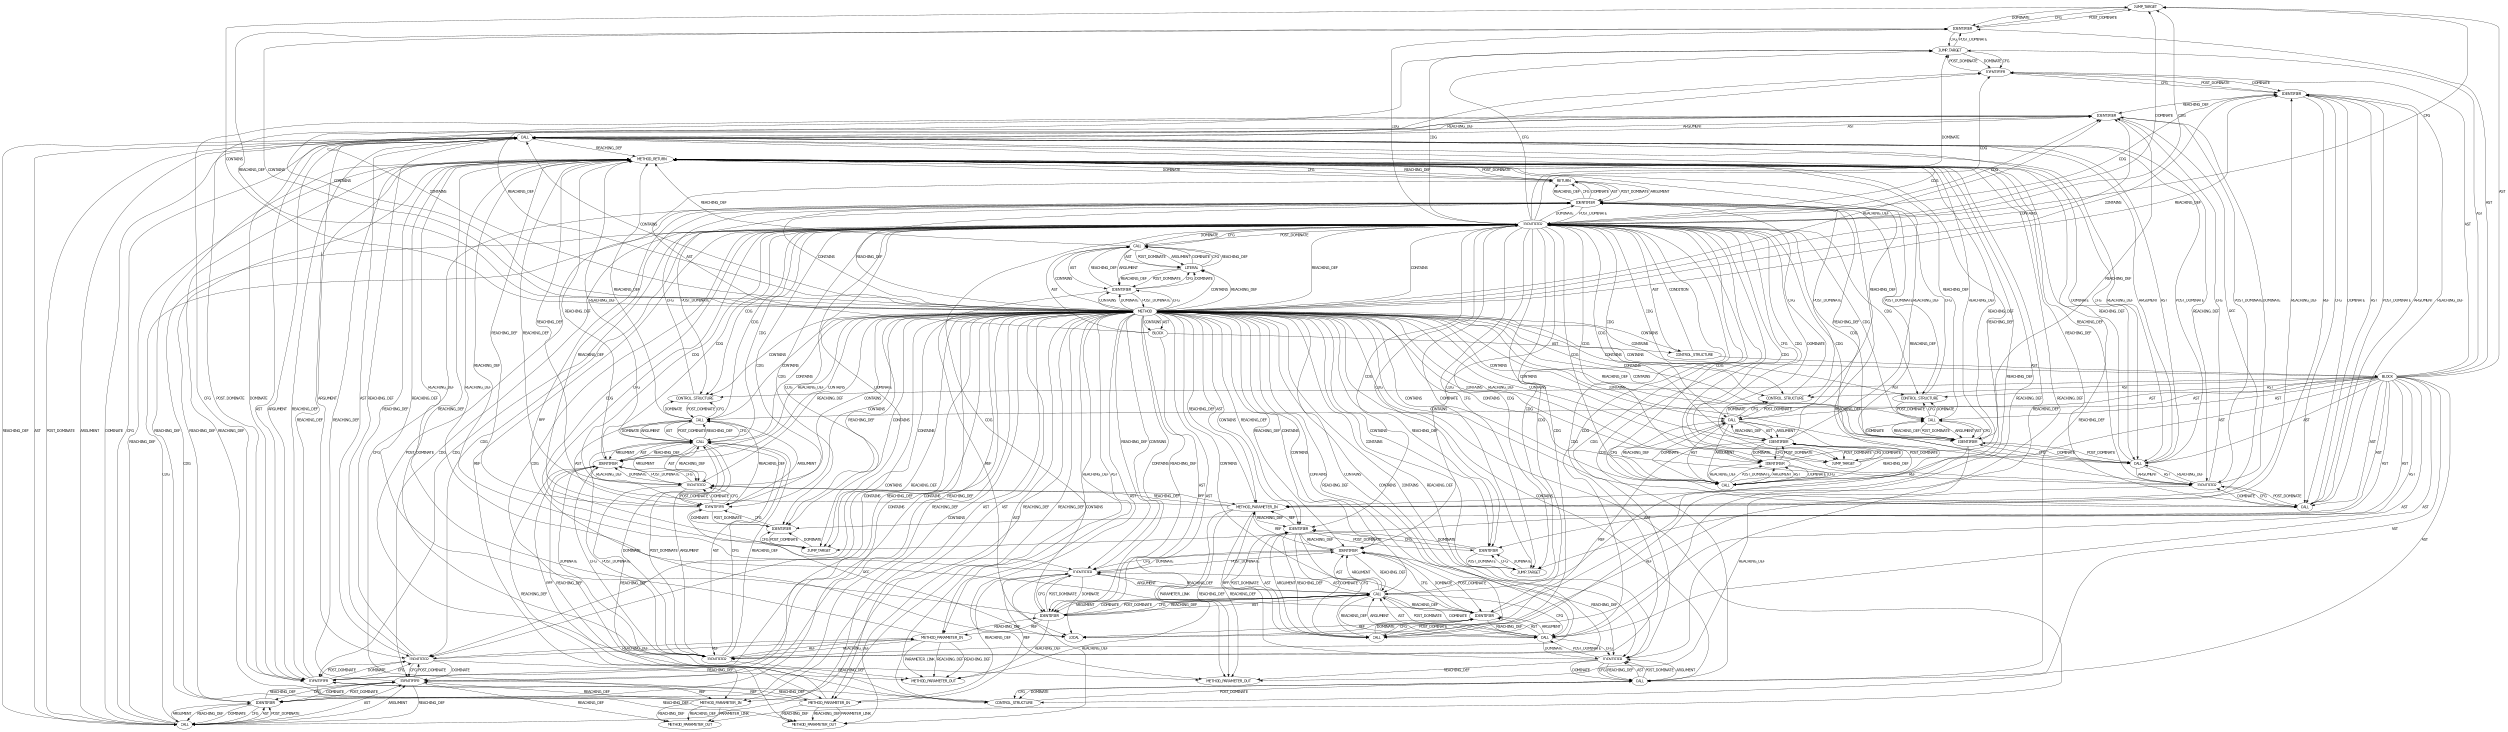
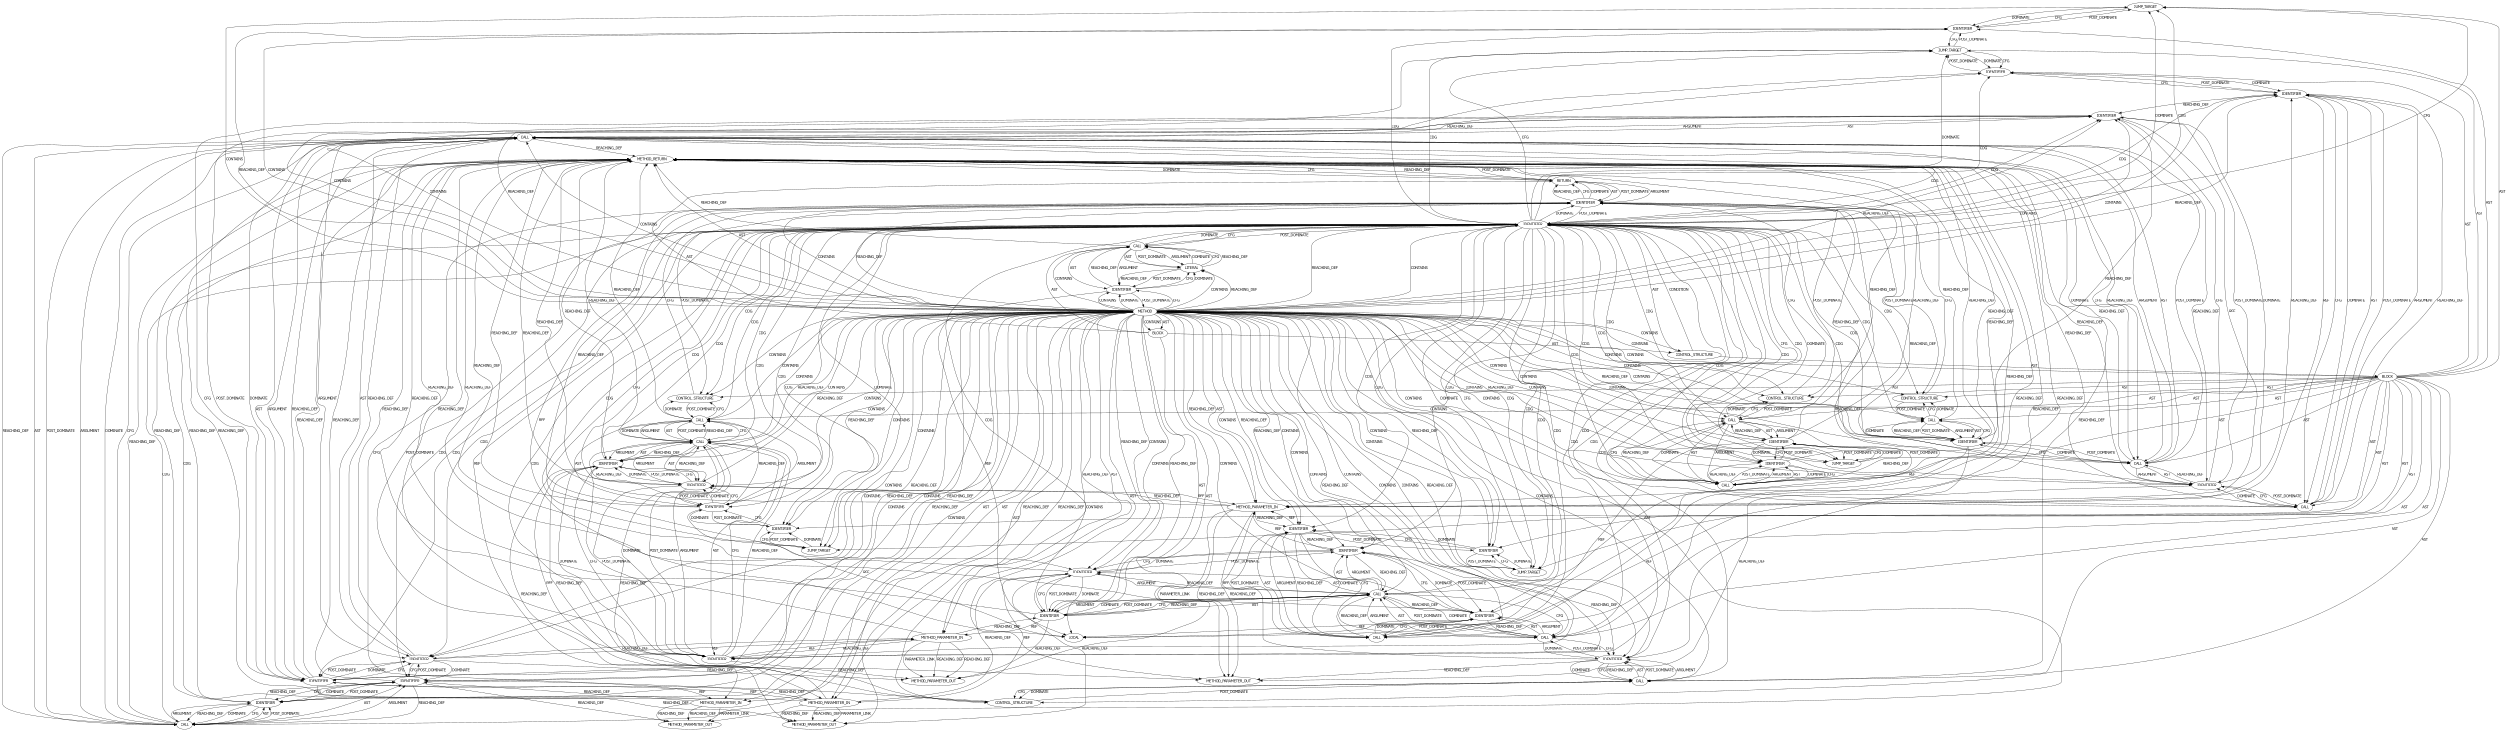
none -> (837, 283)
